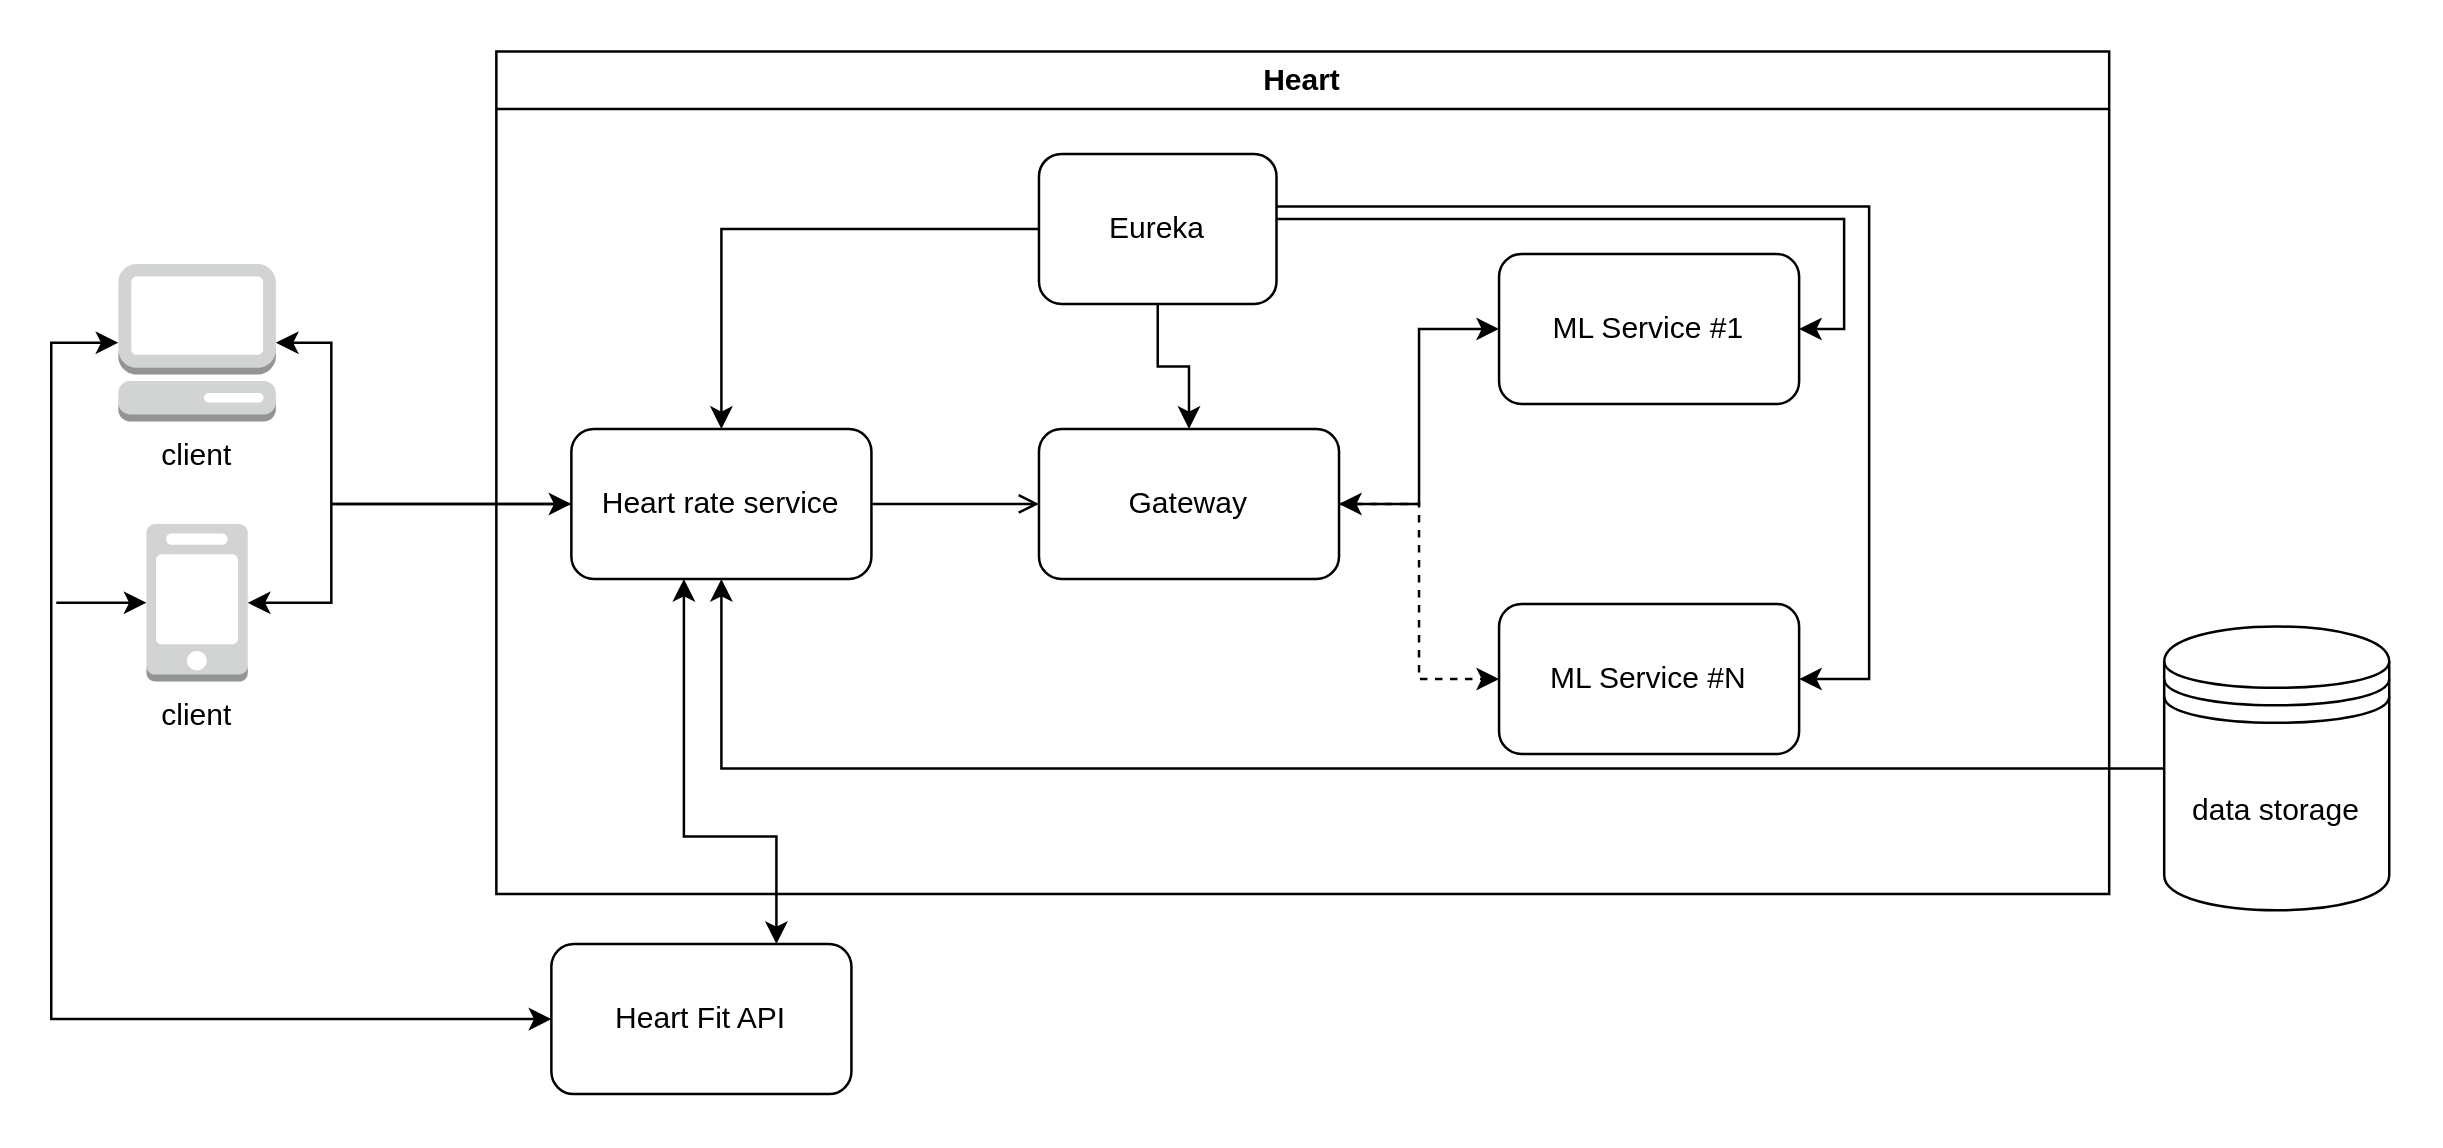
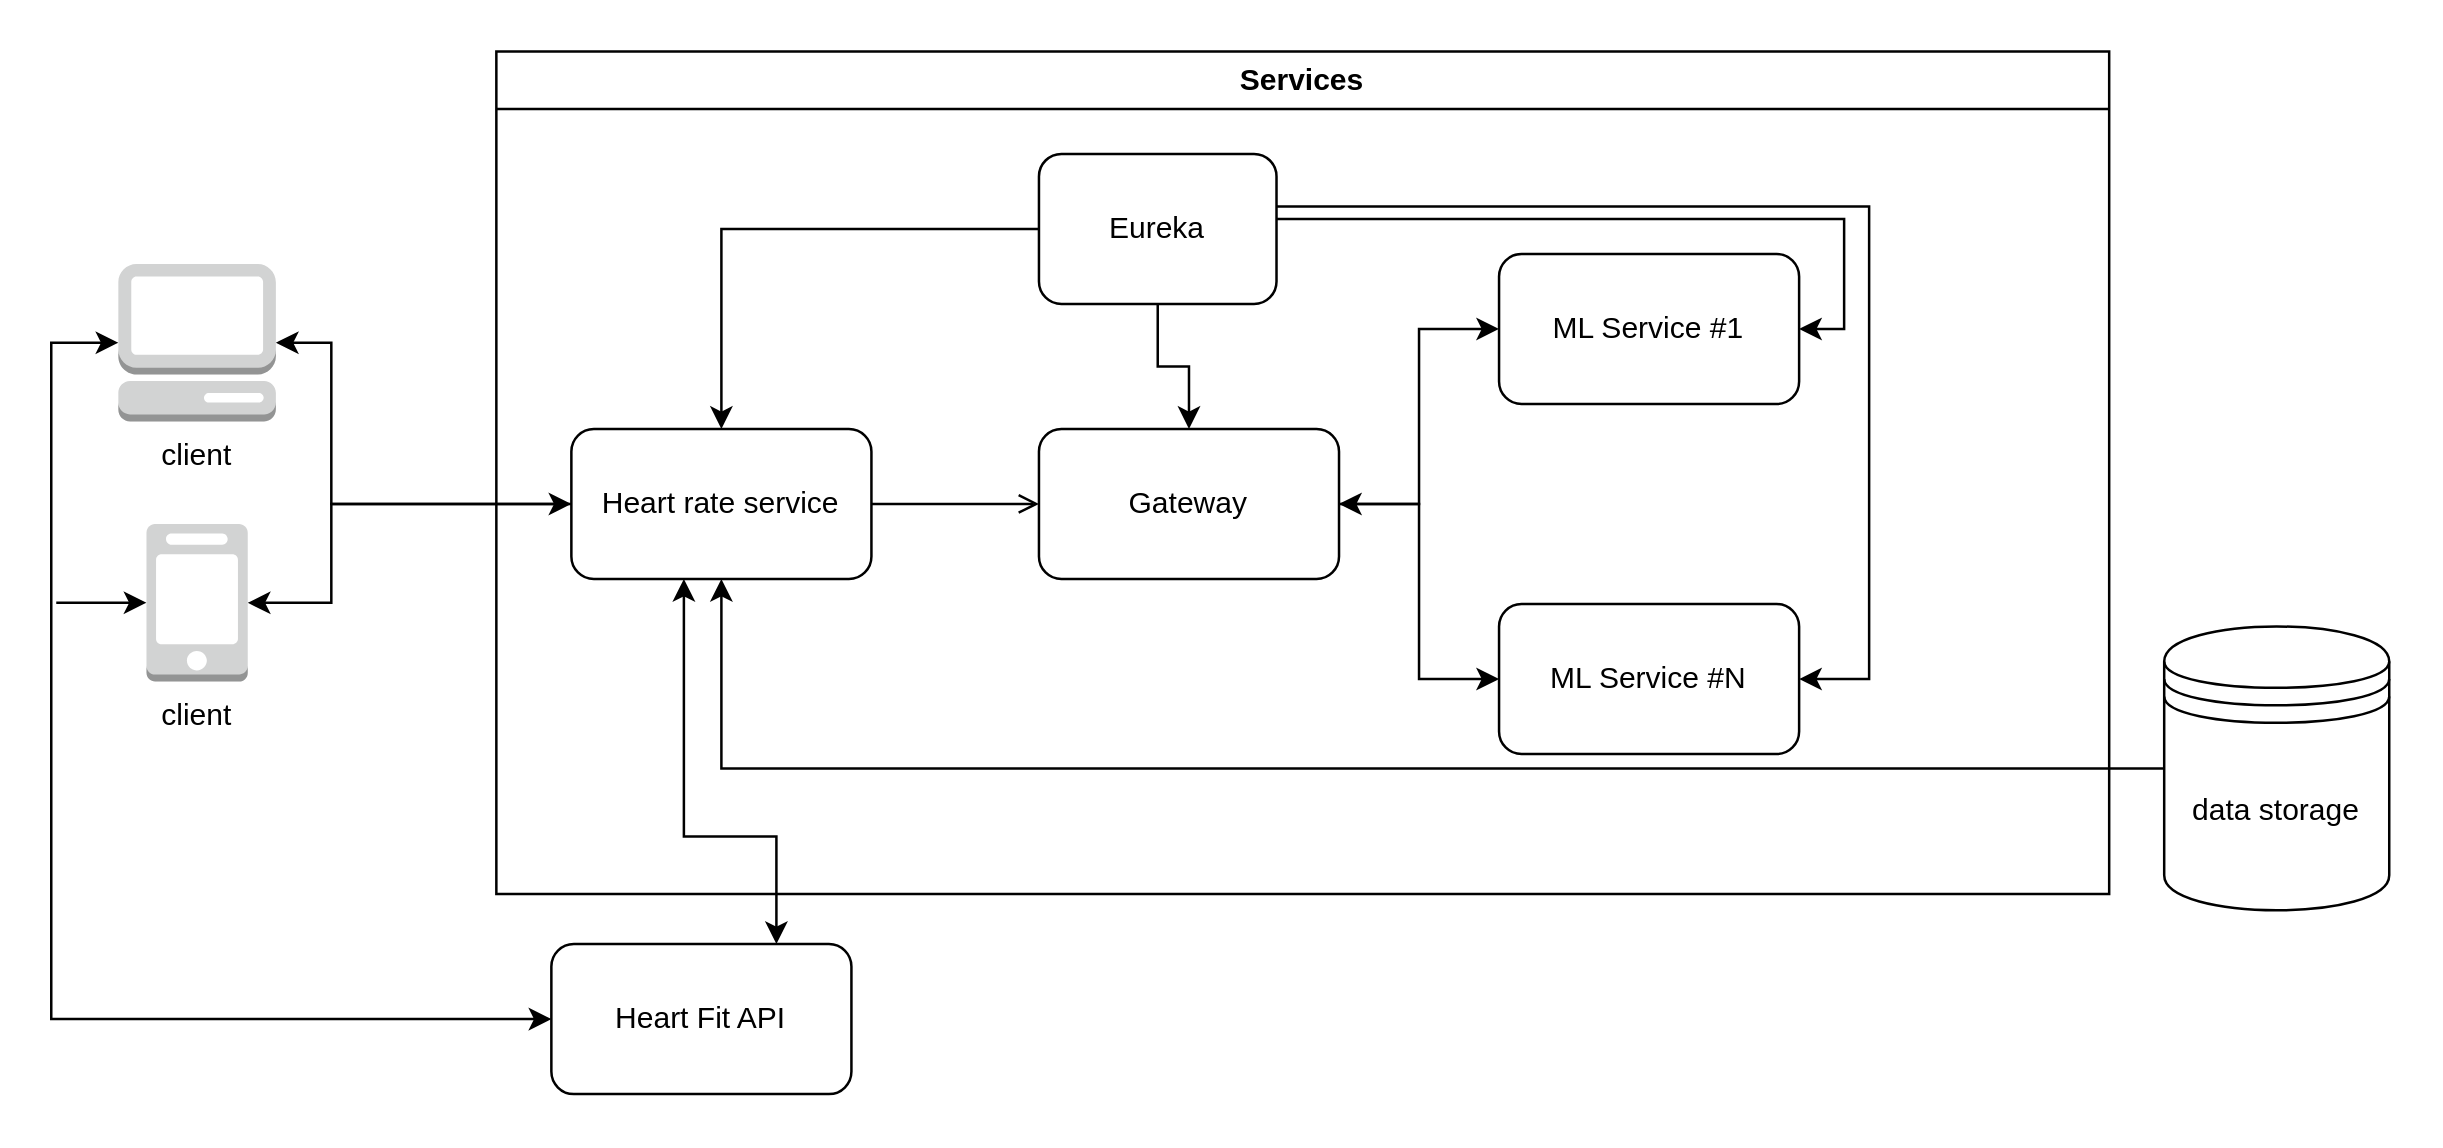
(1303, 81) -> (1303, 81)
(1419, 621) -> (1419, 621)
